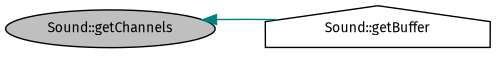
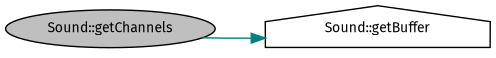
(248, 19) -> (227, 38)
